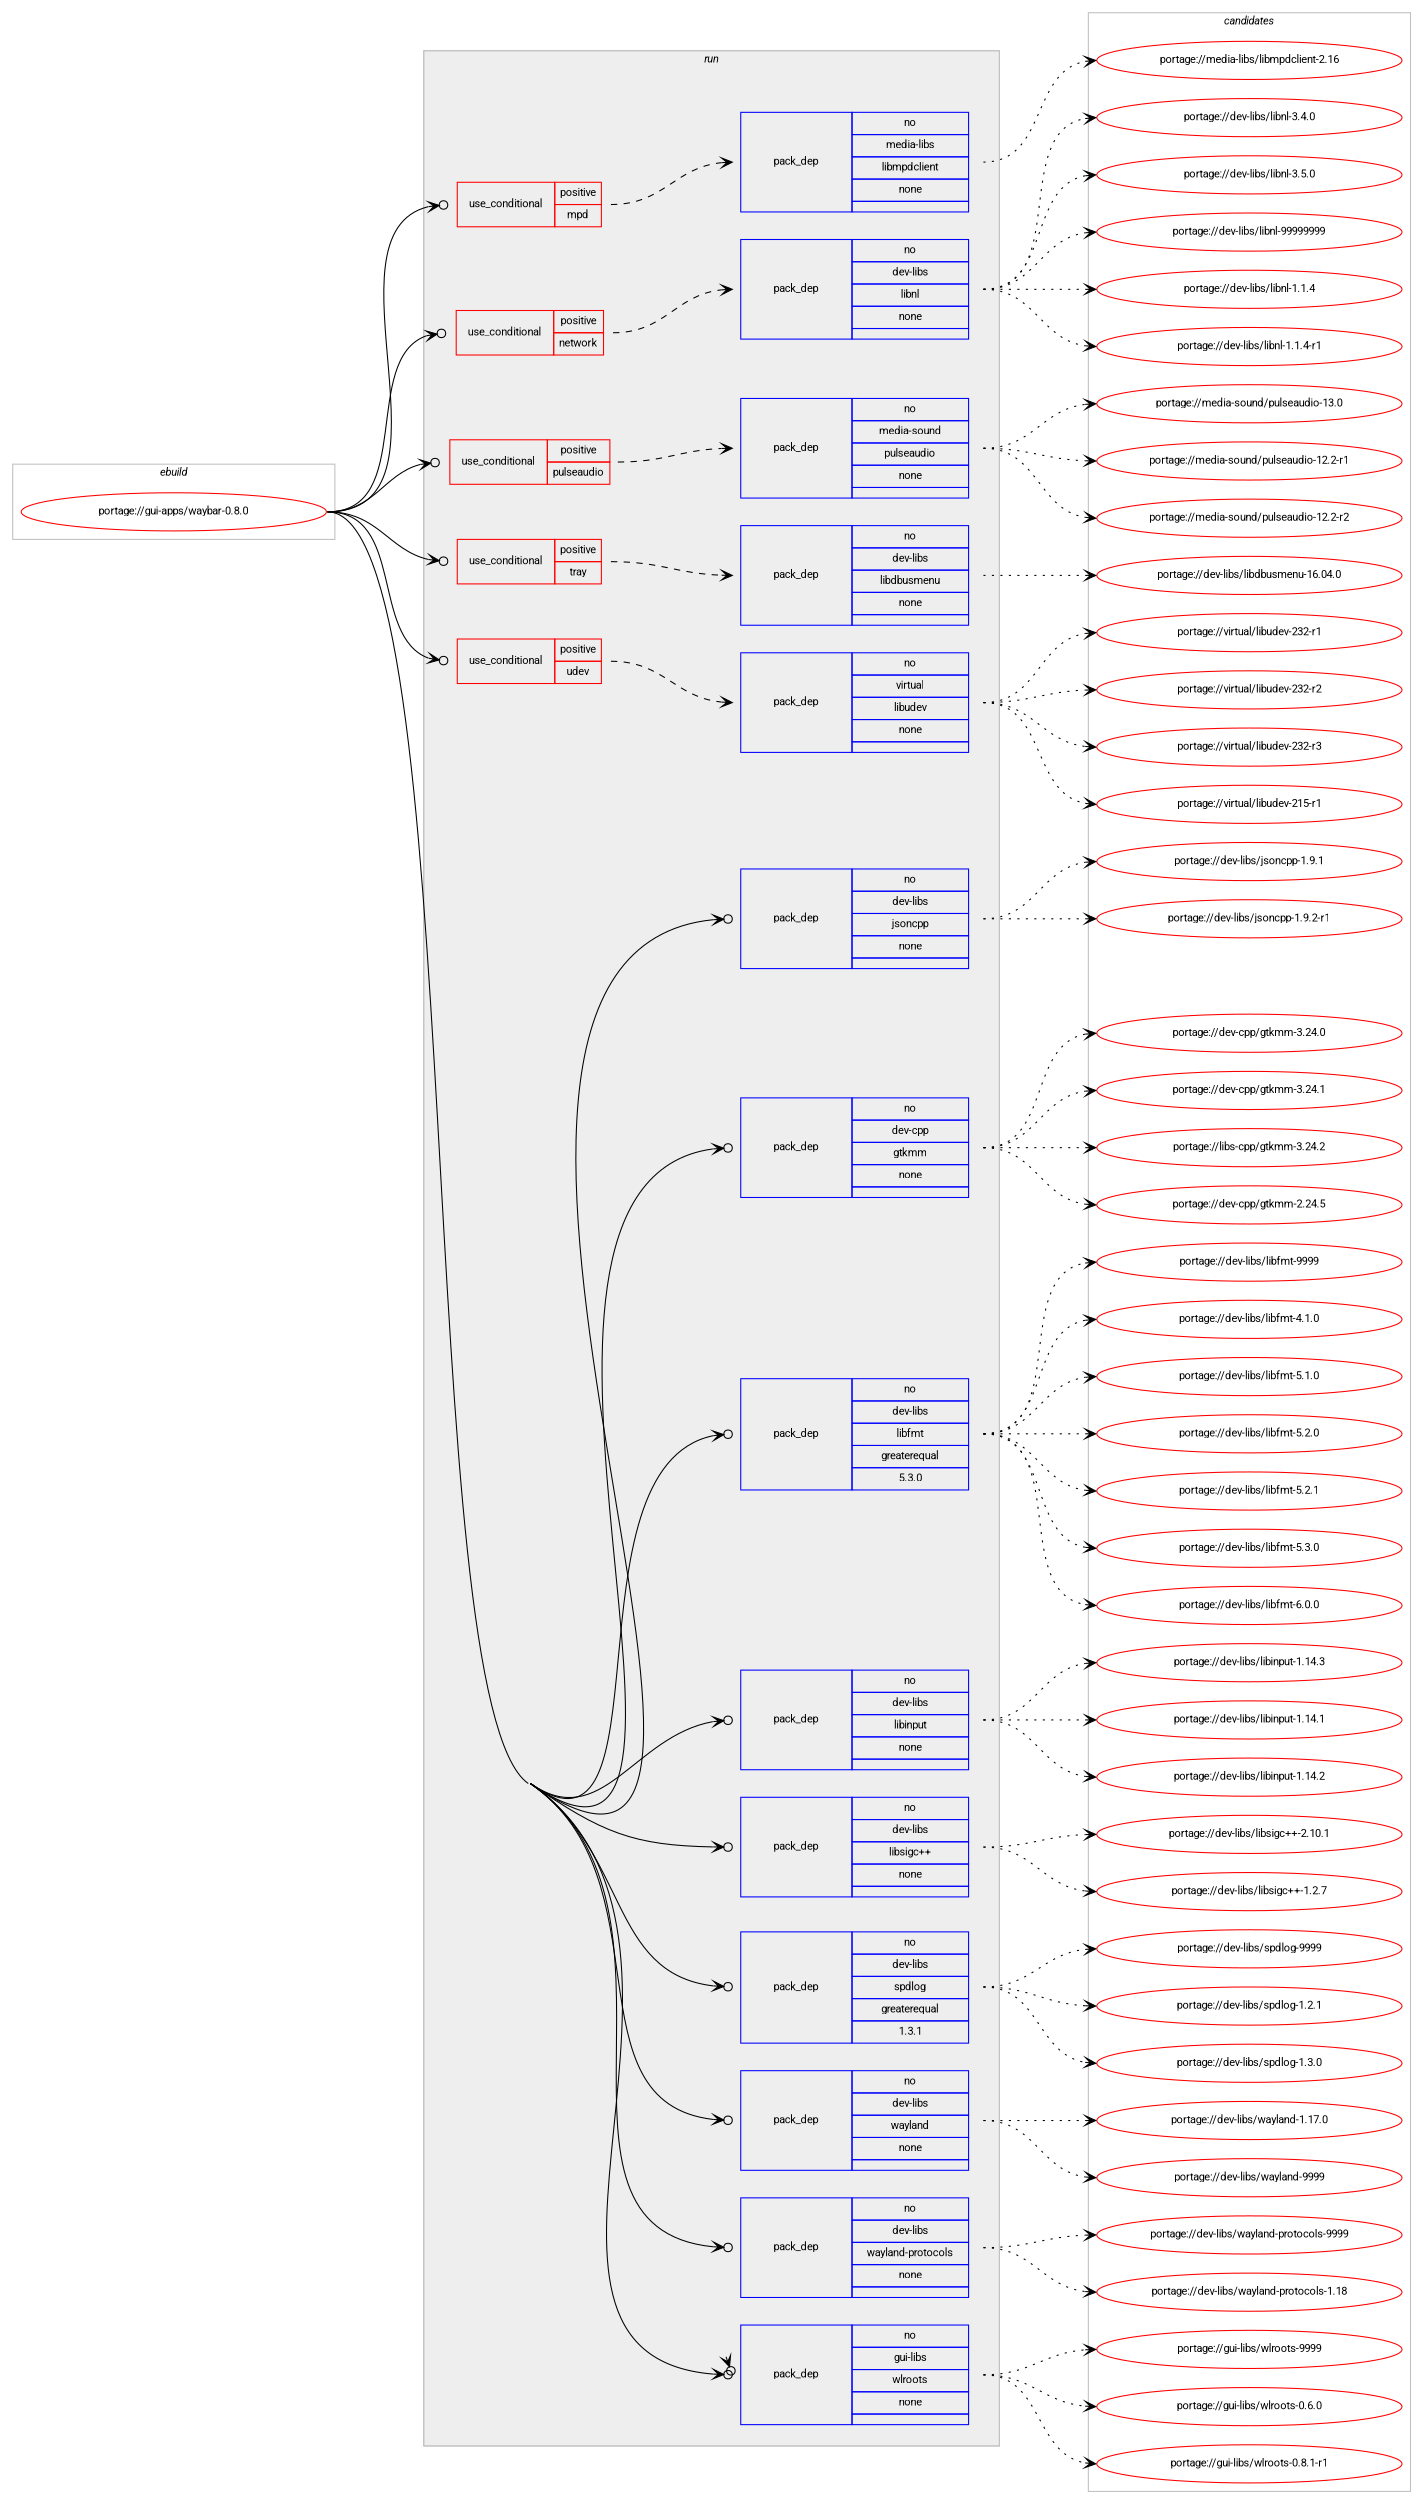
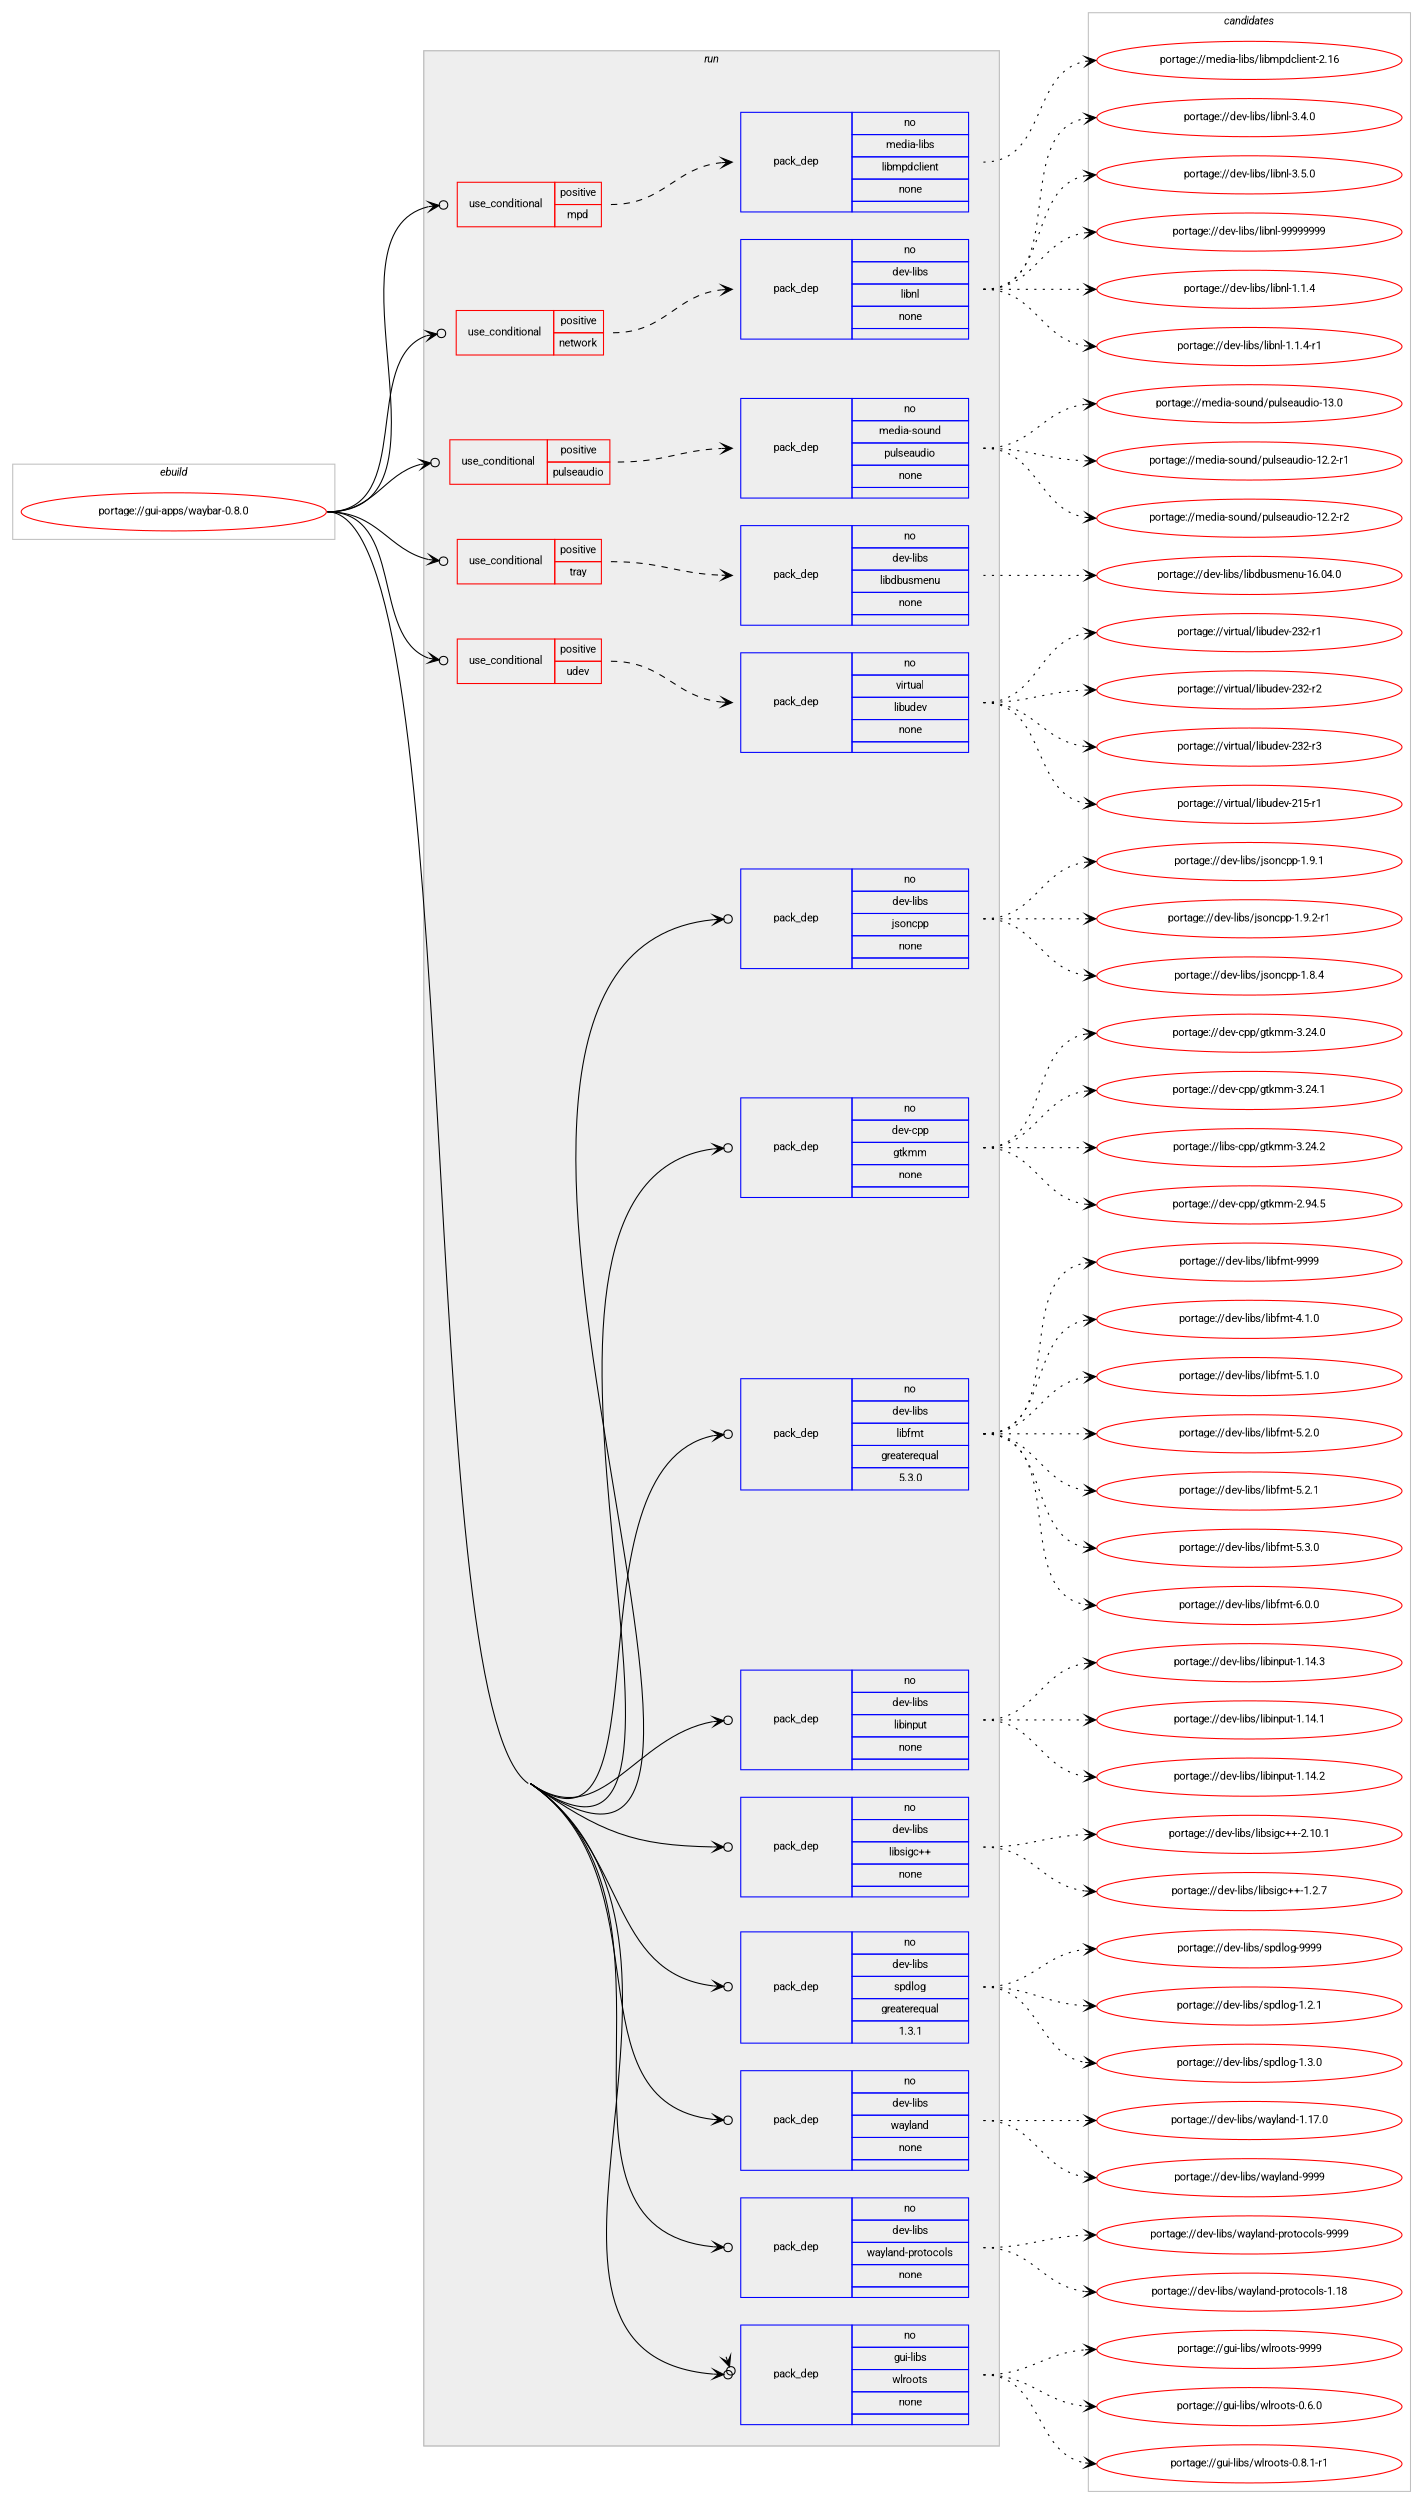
none -> (1249, 976)
(1249, 1205) -> (1249, 1205)
